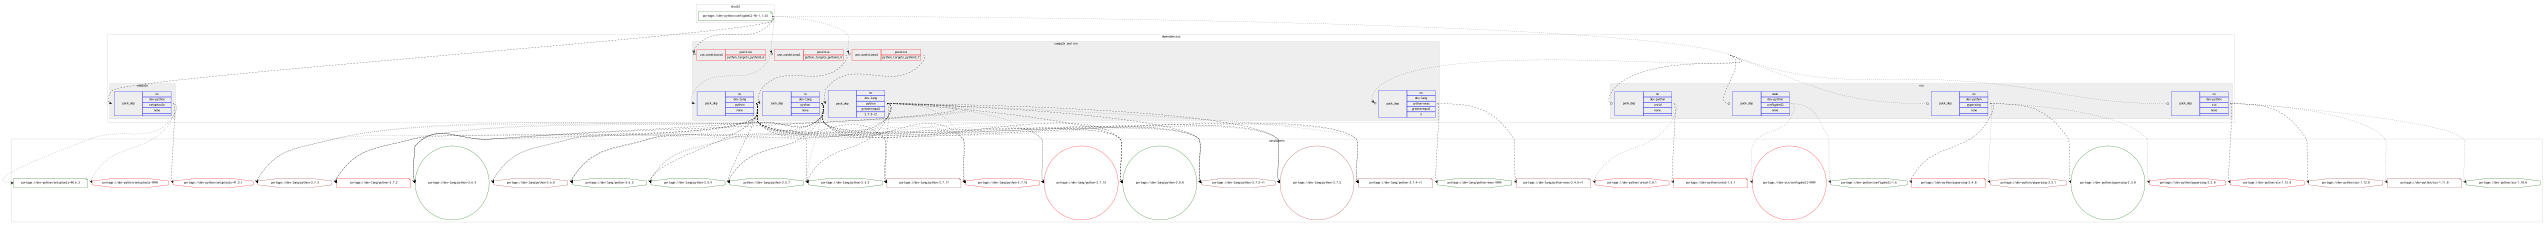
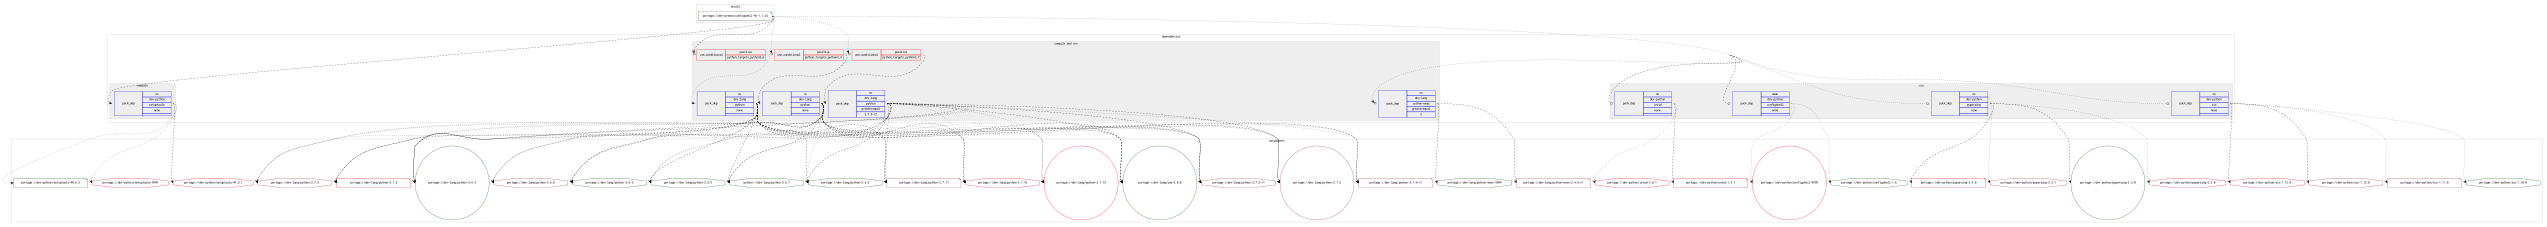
(1160, 183) -> (1160, 183)
(1789, 183) -> (1789, 183)
